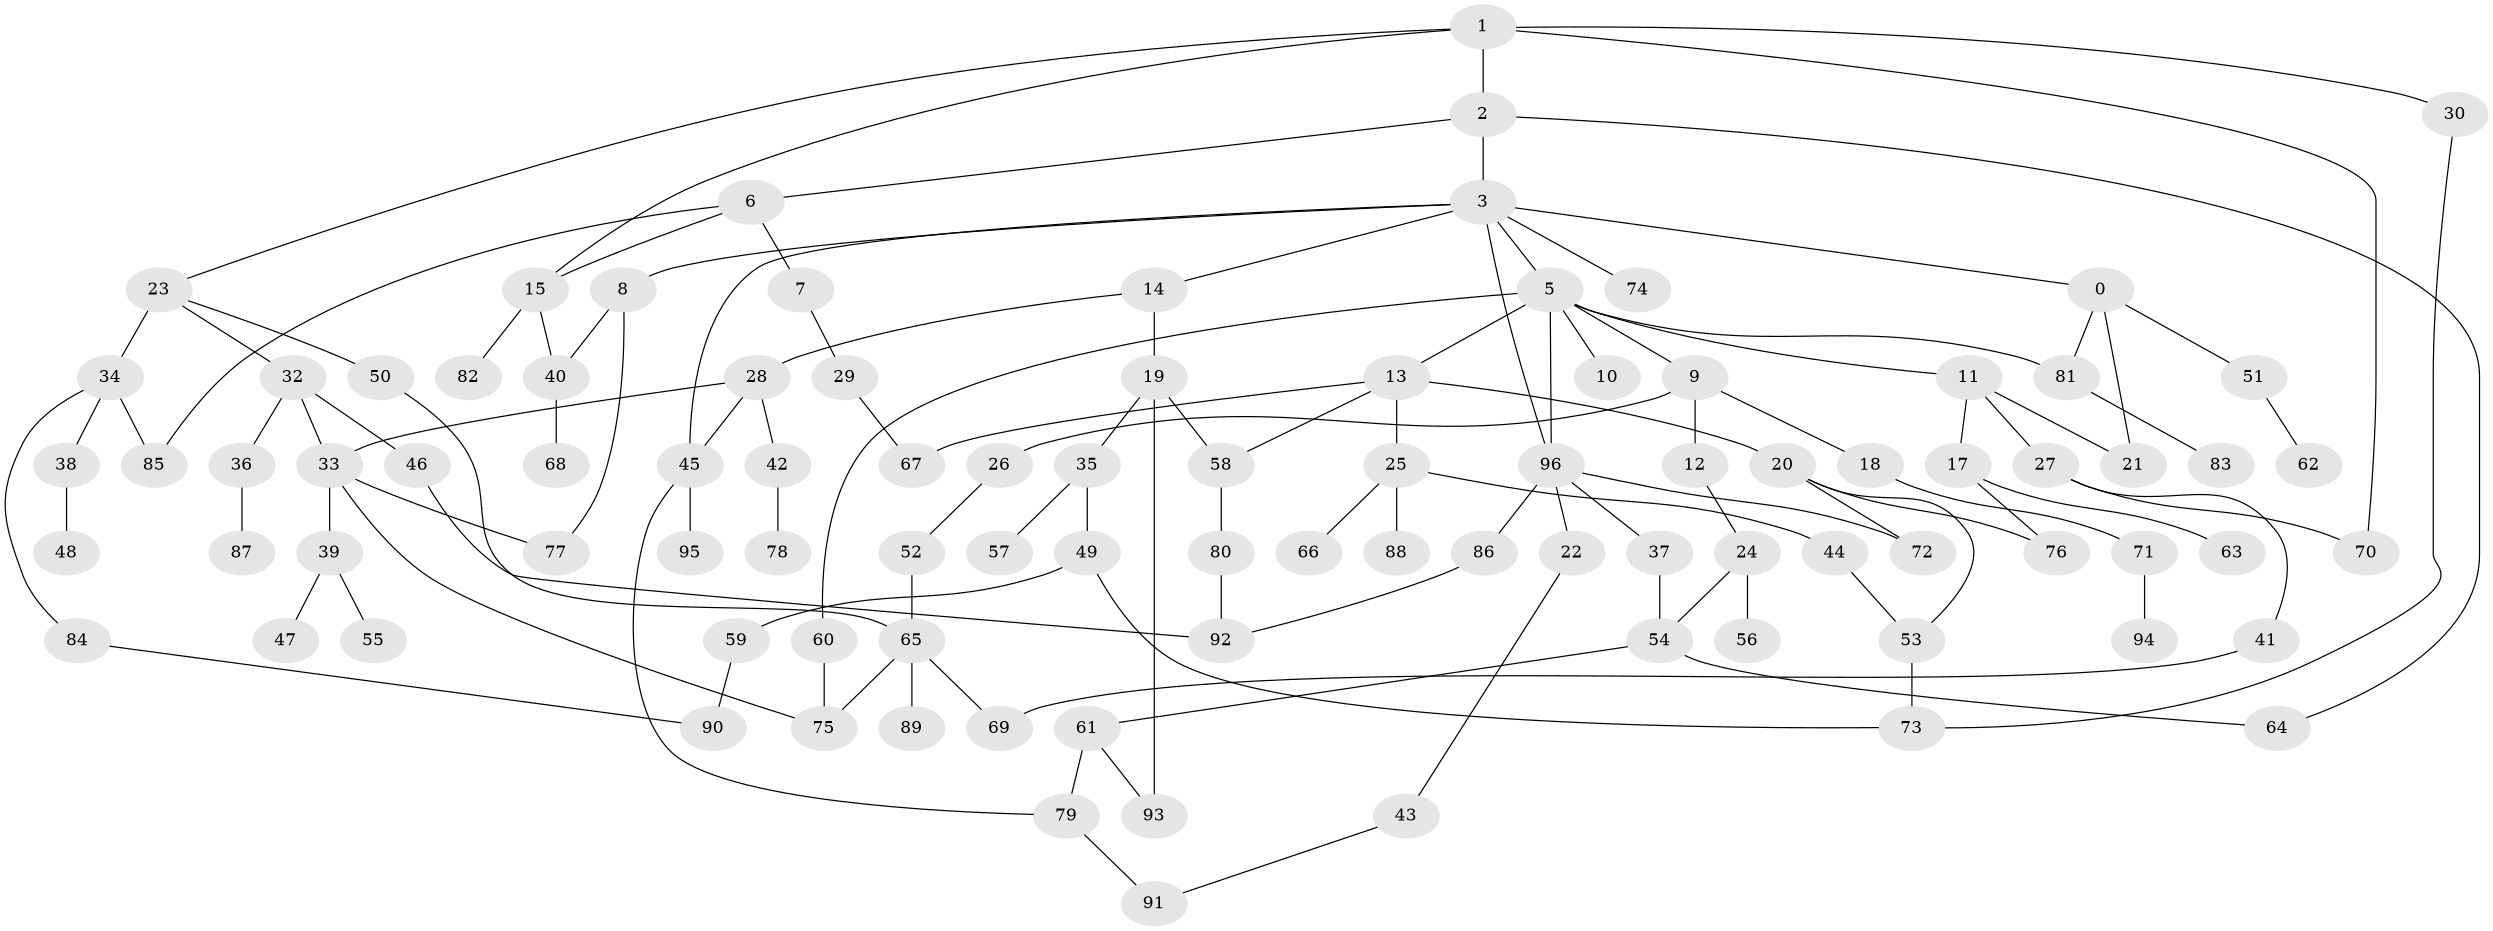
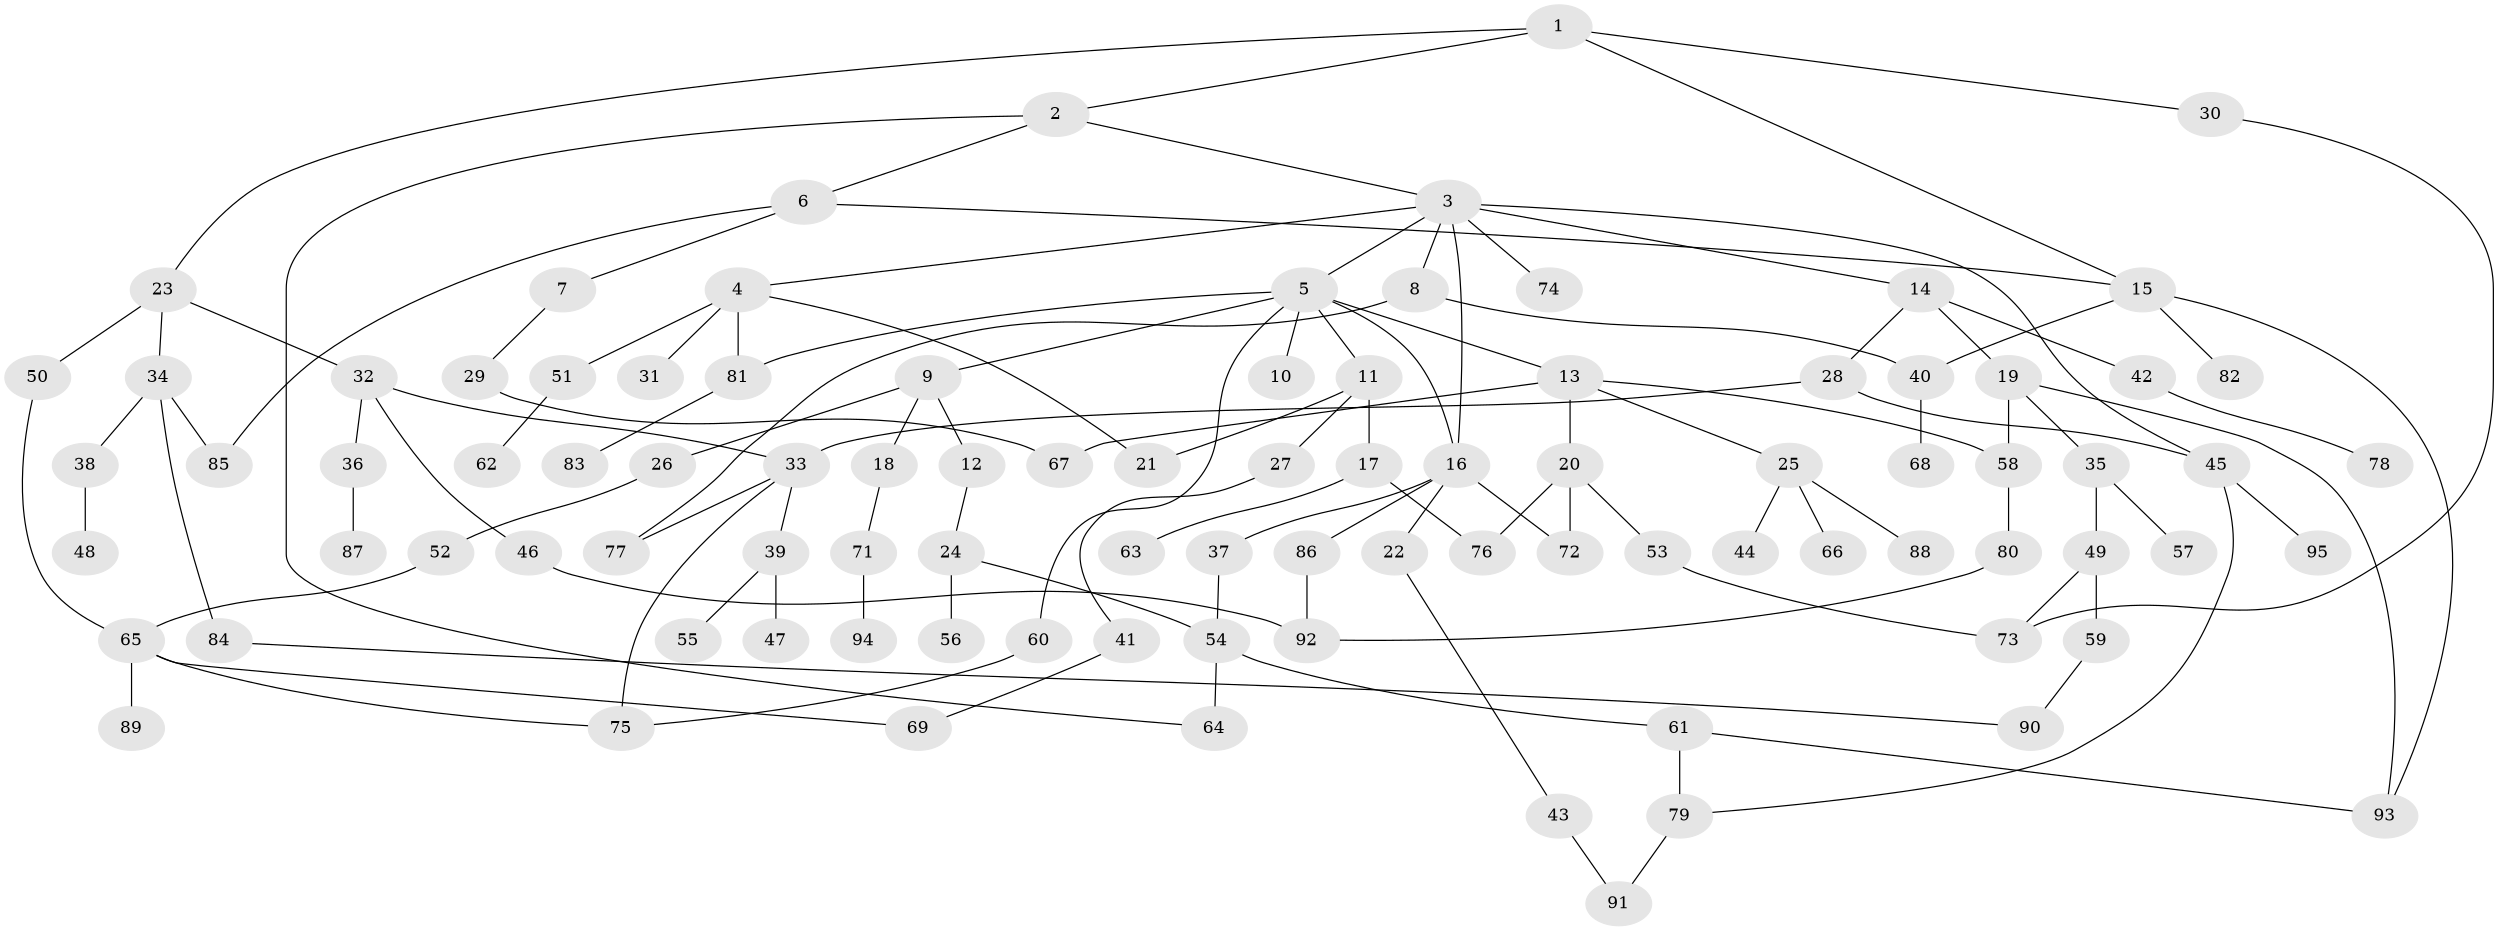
(2101, 290) -> (738, 290)
none -> (650, 378)
(768, 421) -> (2015, 327)
(1551, 465) -> (1457, 465)
none -> (2437, 475)
(2366, 553) -> none
(1874, 597) -> none
